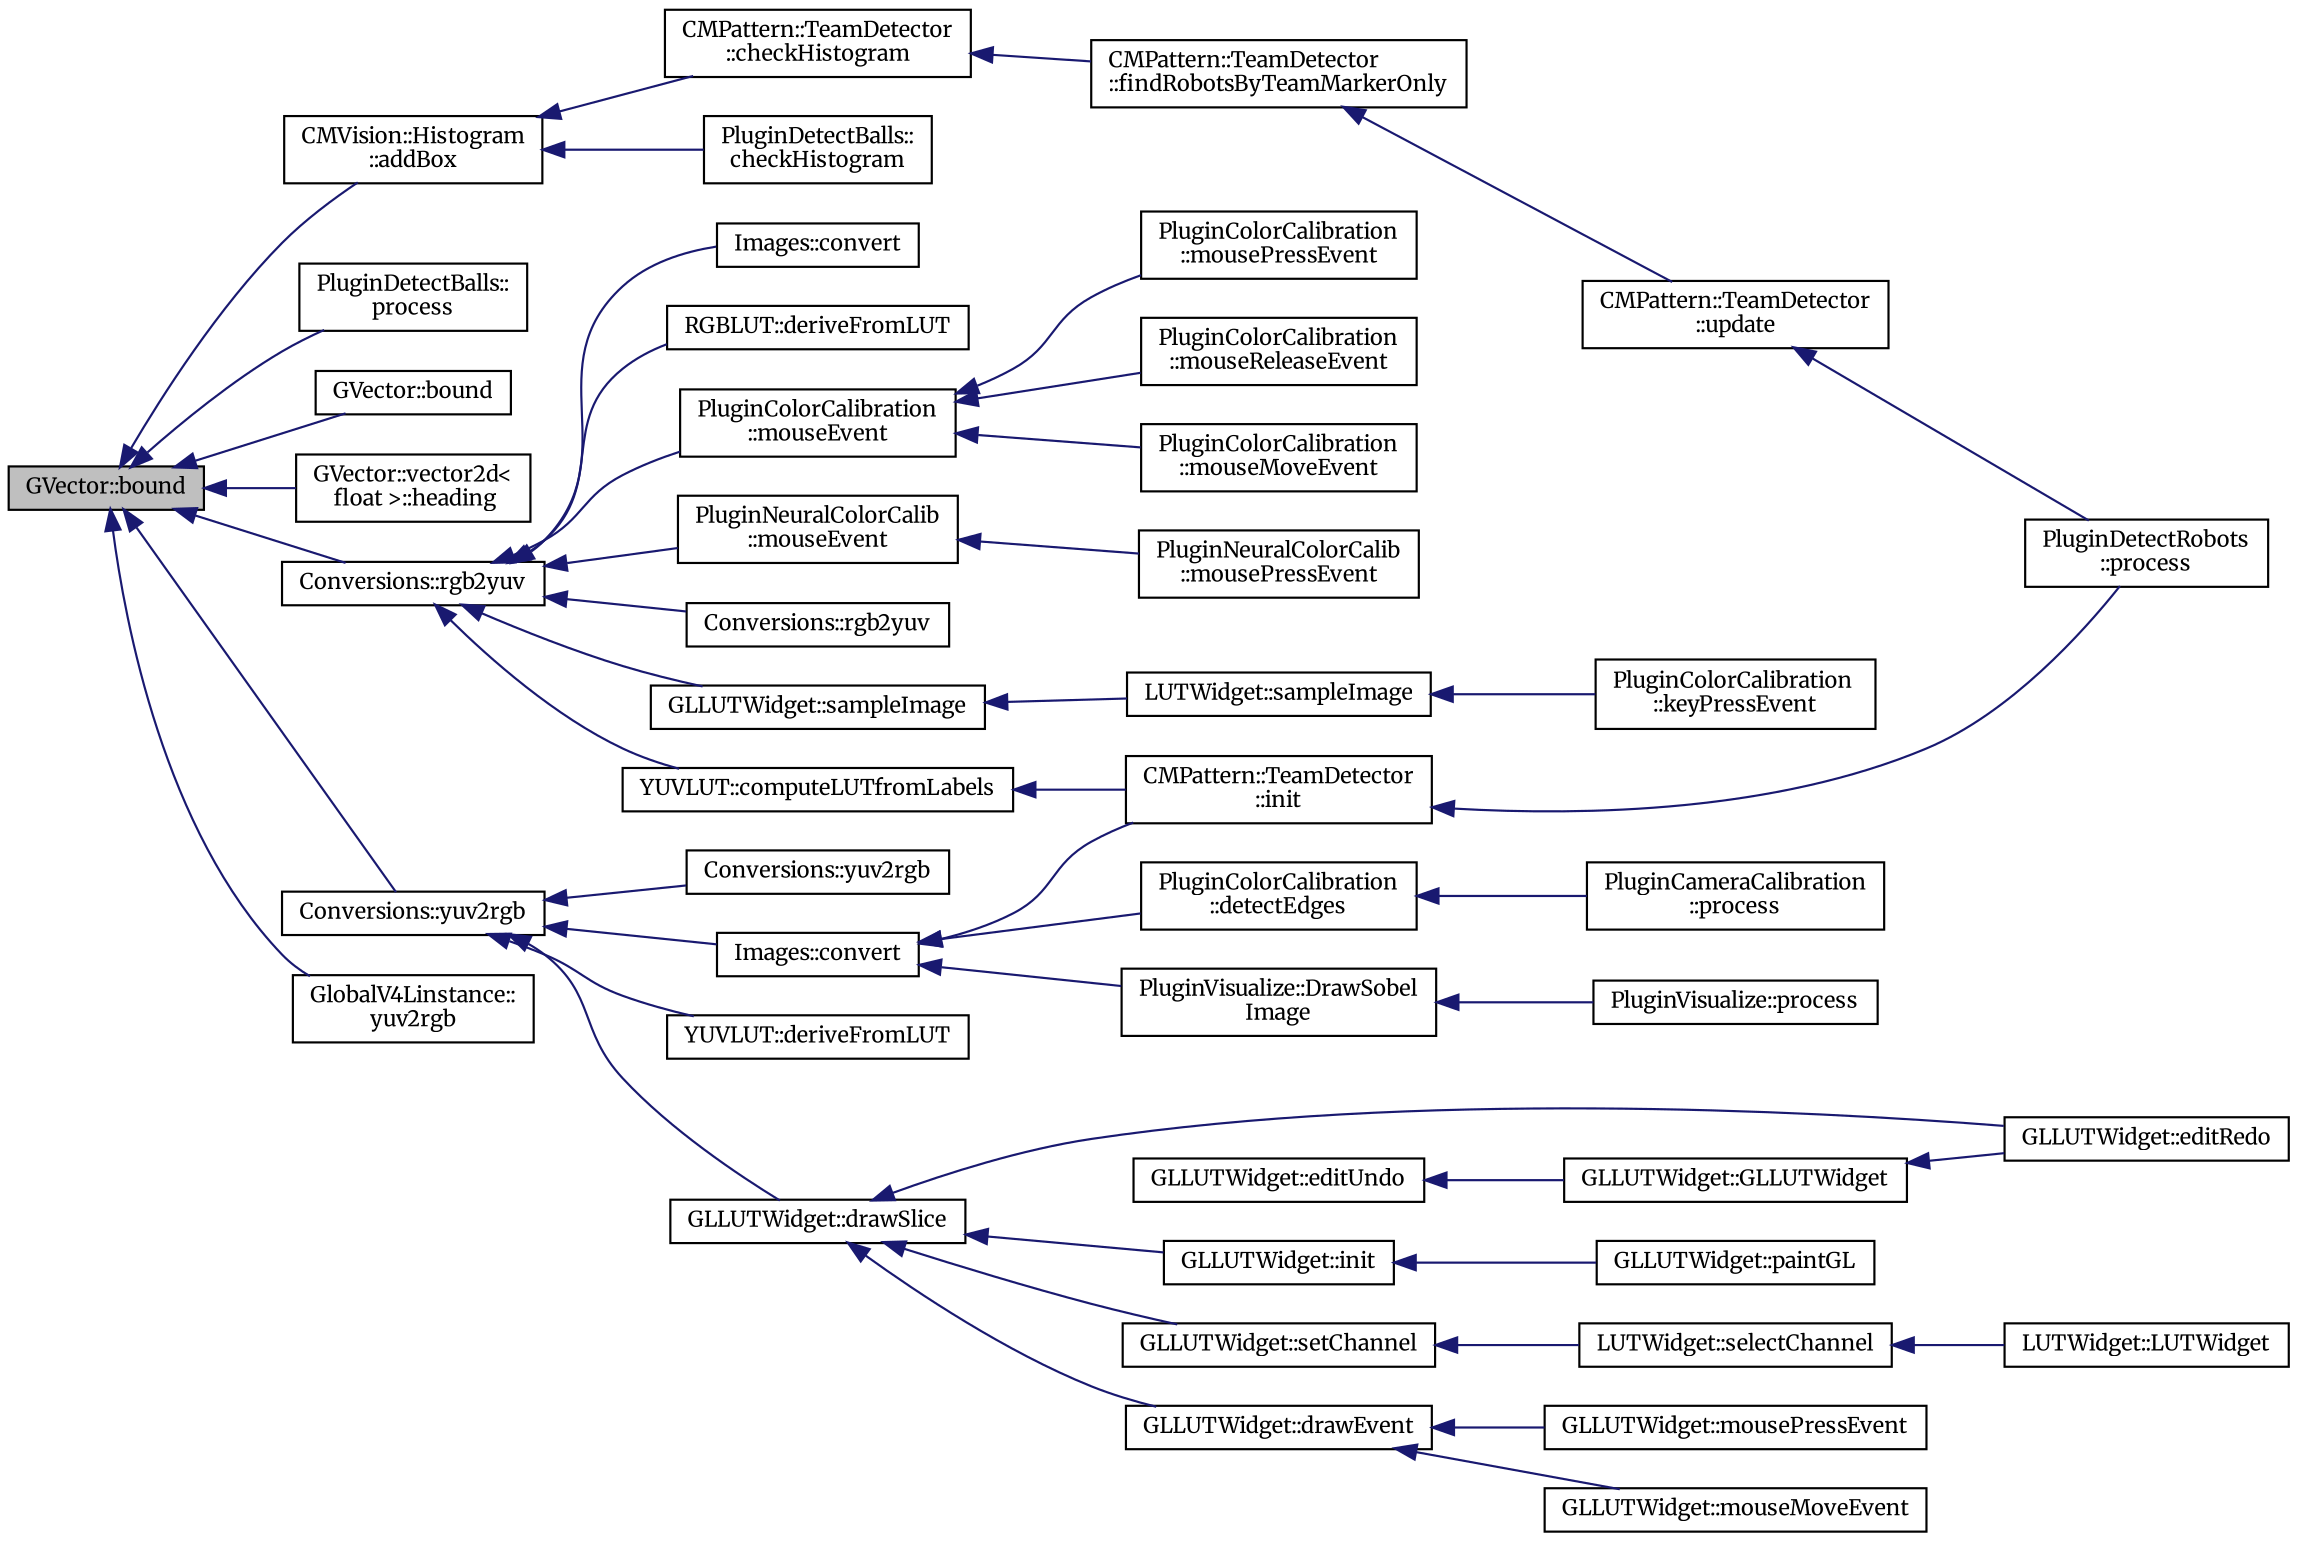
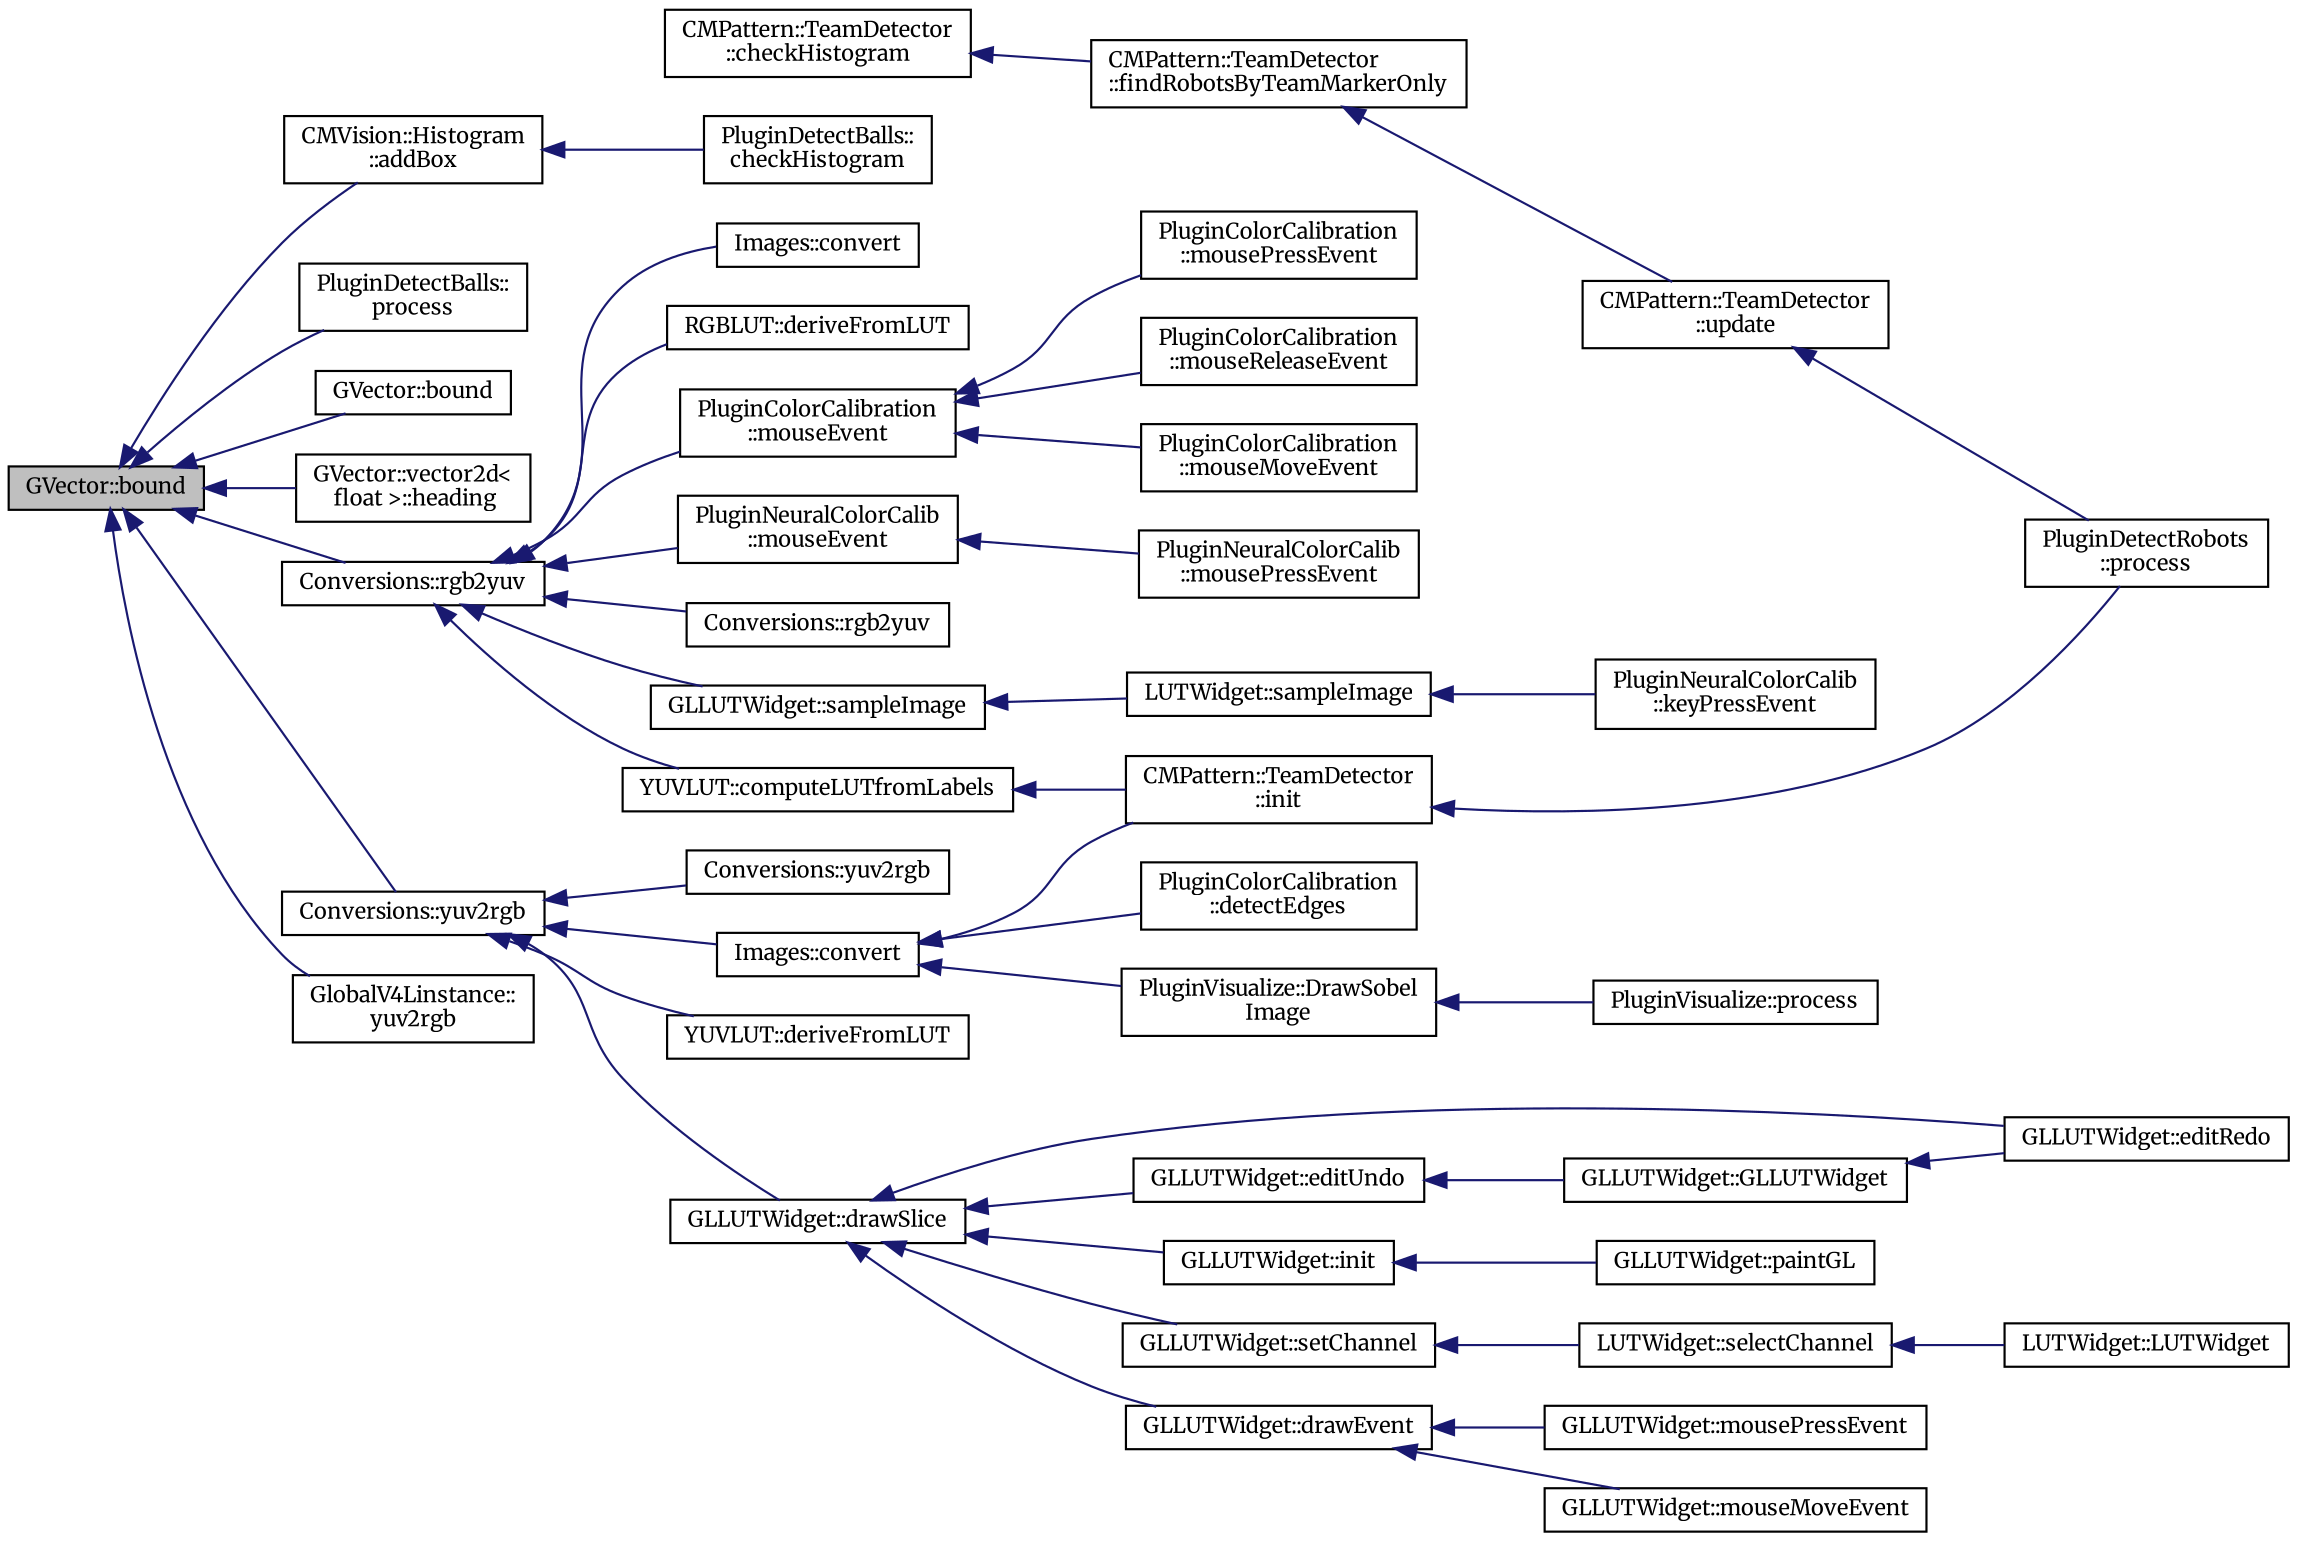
(626, 94) -> none
(1736, 694) -> (1736, 694)
(1736, 896) -> none
none -> (1060, 1200)
